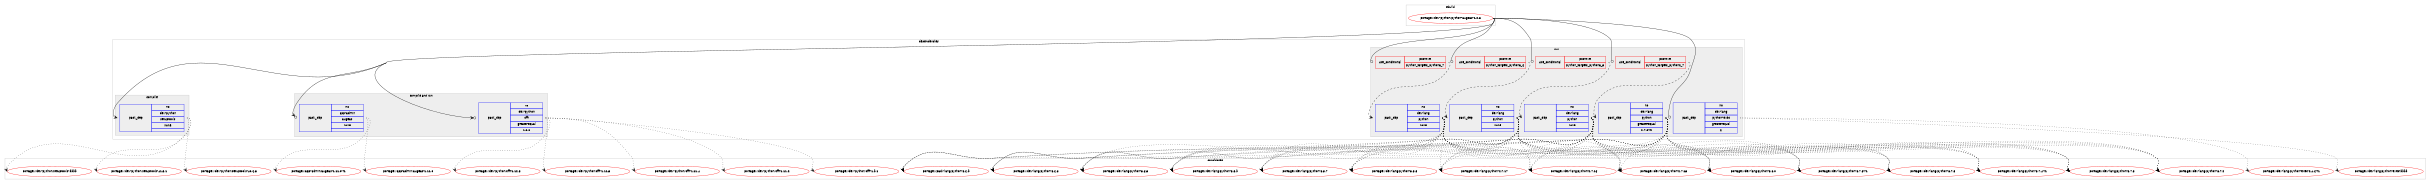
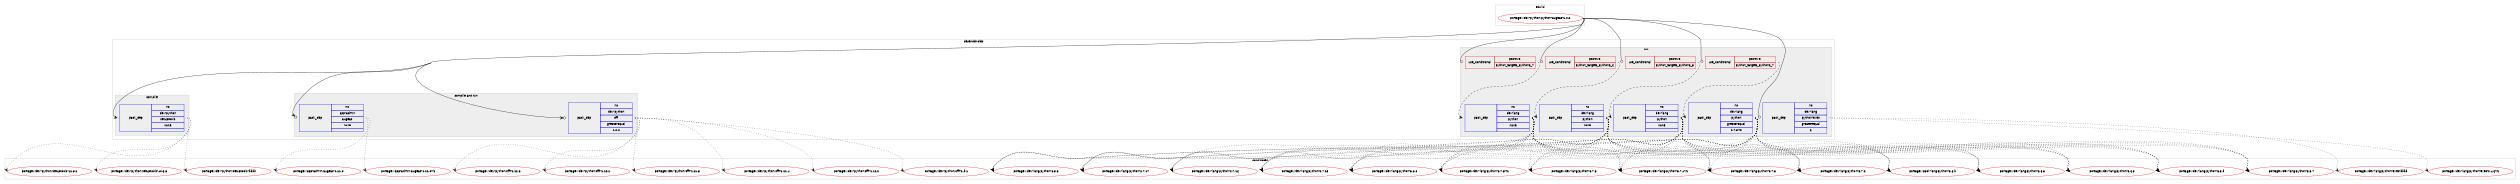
none -> (588, 171)
